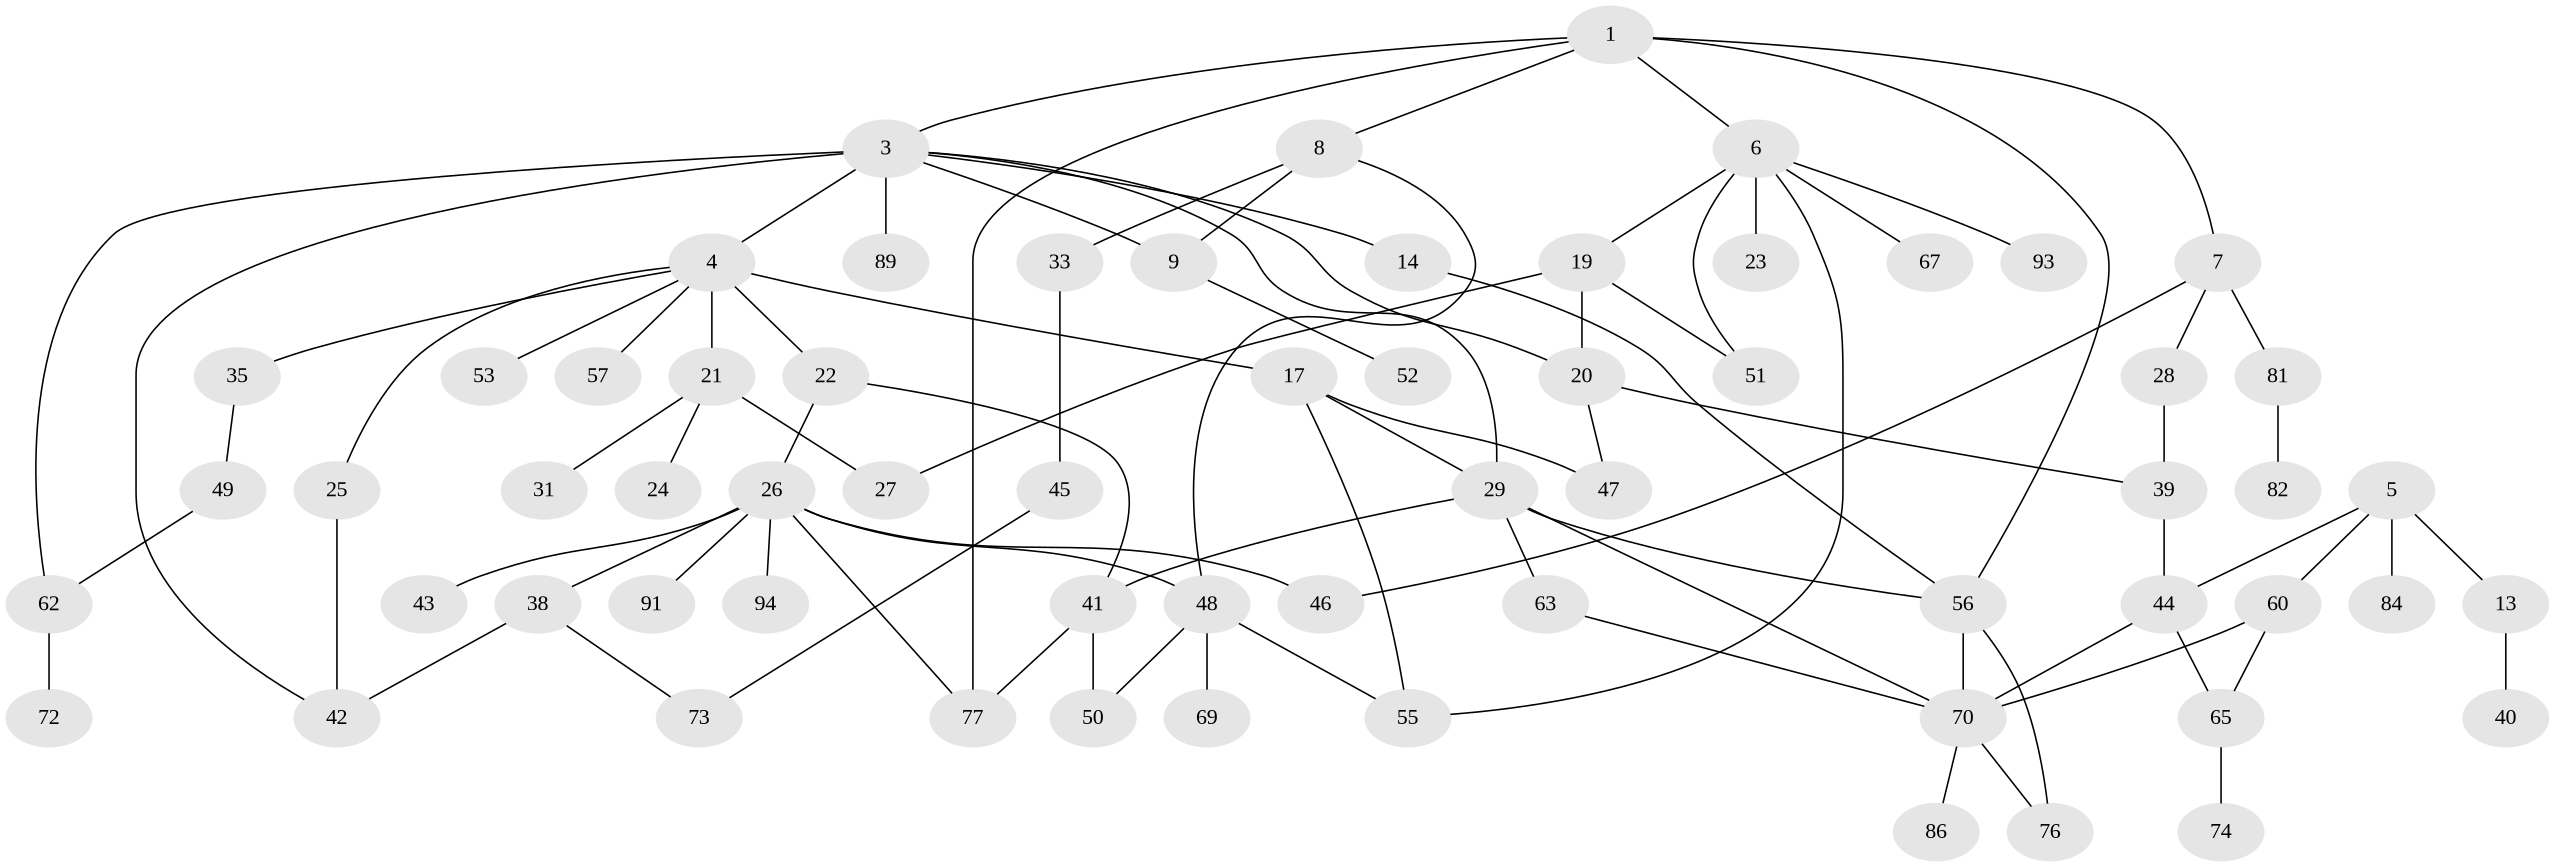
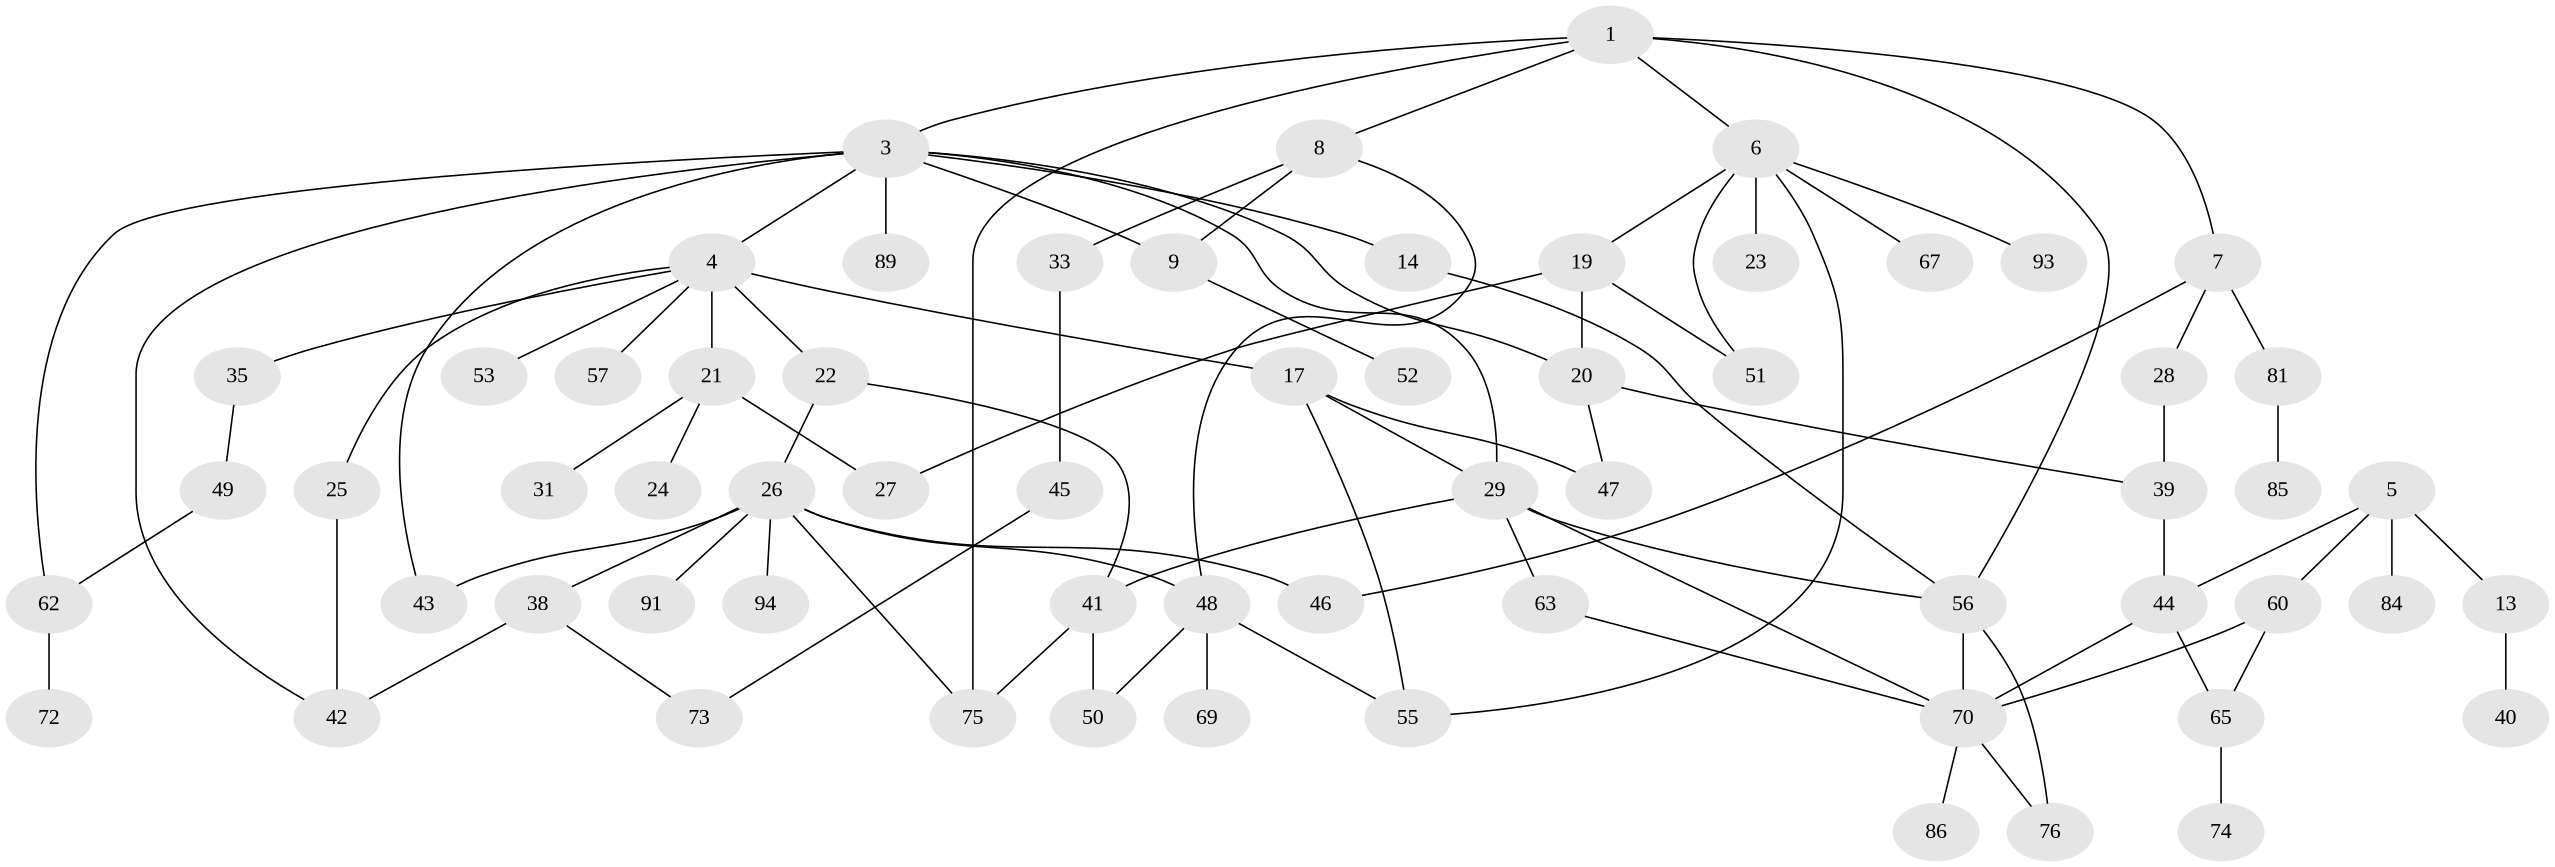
none -> (511, 263)
(2278, 490) -> (2278, 490)
(973, 718) -> (973, 718)
